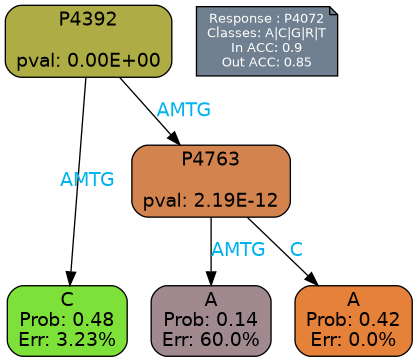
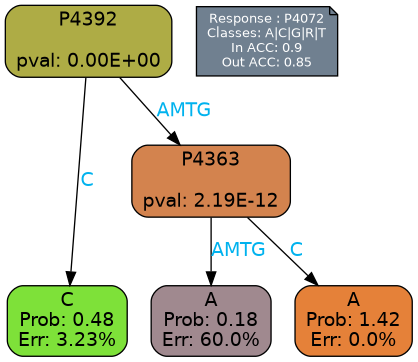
(87, 181) -> (87, 181)
(211, 181) -> (211, 181)
(211, 321) -> (211, 321)
(354, 321) -> (354, 321)
